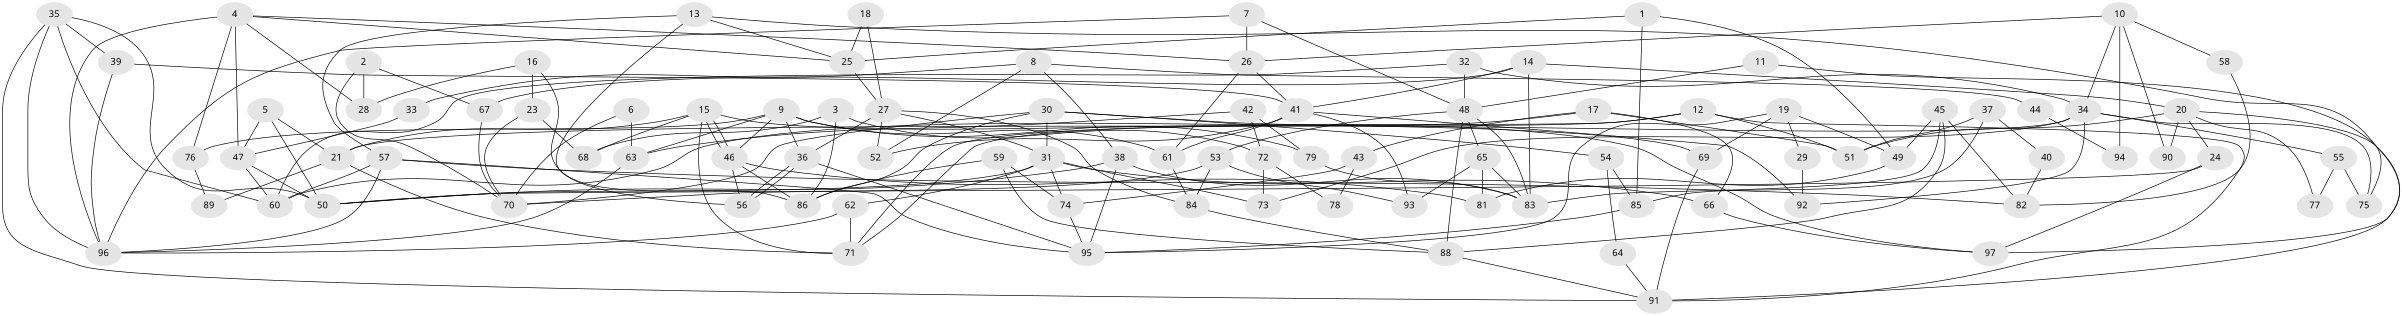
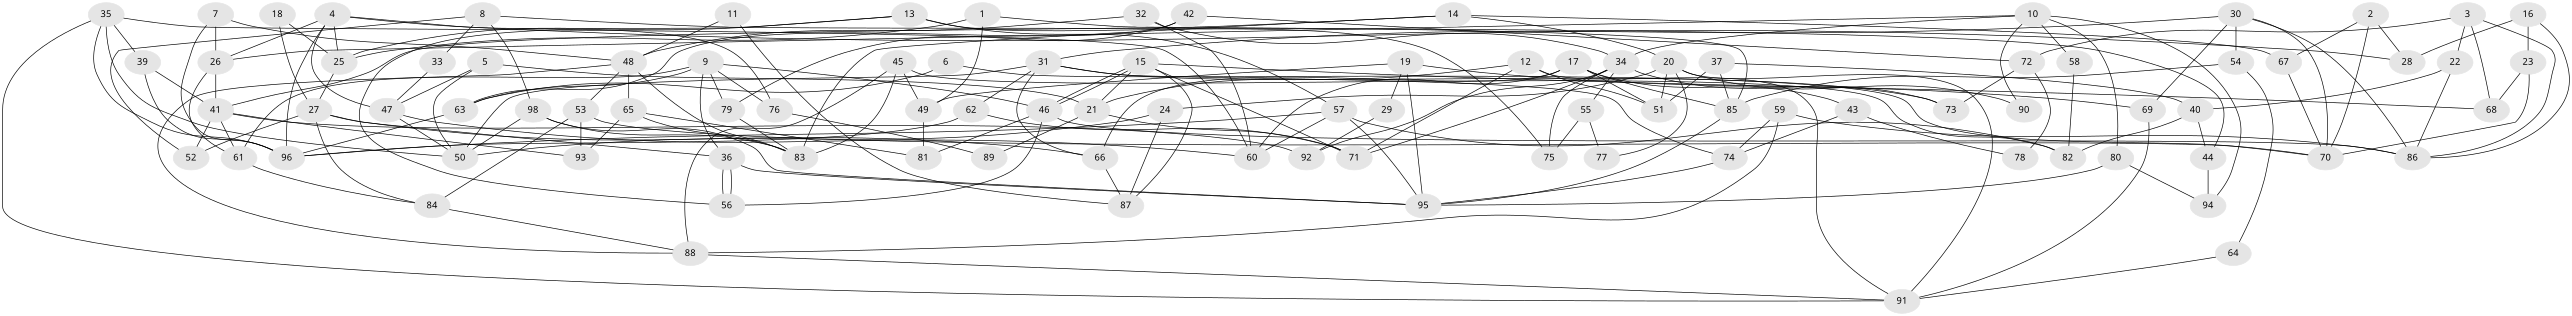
none -> (2455, 62)
none -> (1651, 90)
(968, 129) -> (706, 139)
none -> (2201, 132)
(1120, 158) -> (533, 110)
none -> (2116, 158)
(1990, 254) -> (1126, 206)
